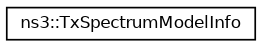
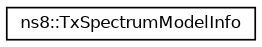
(131, 24) -> (131, 24)
